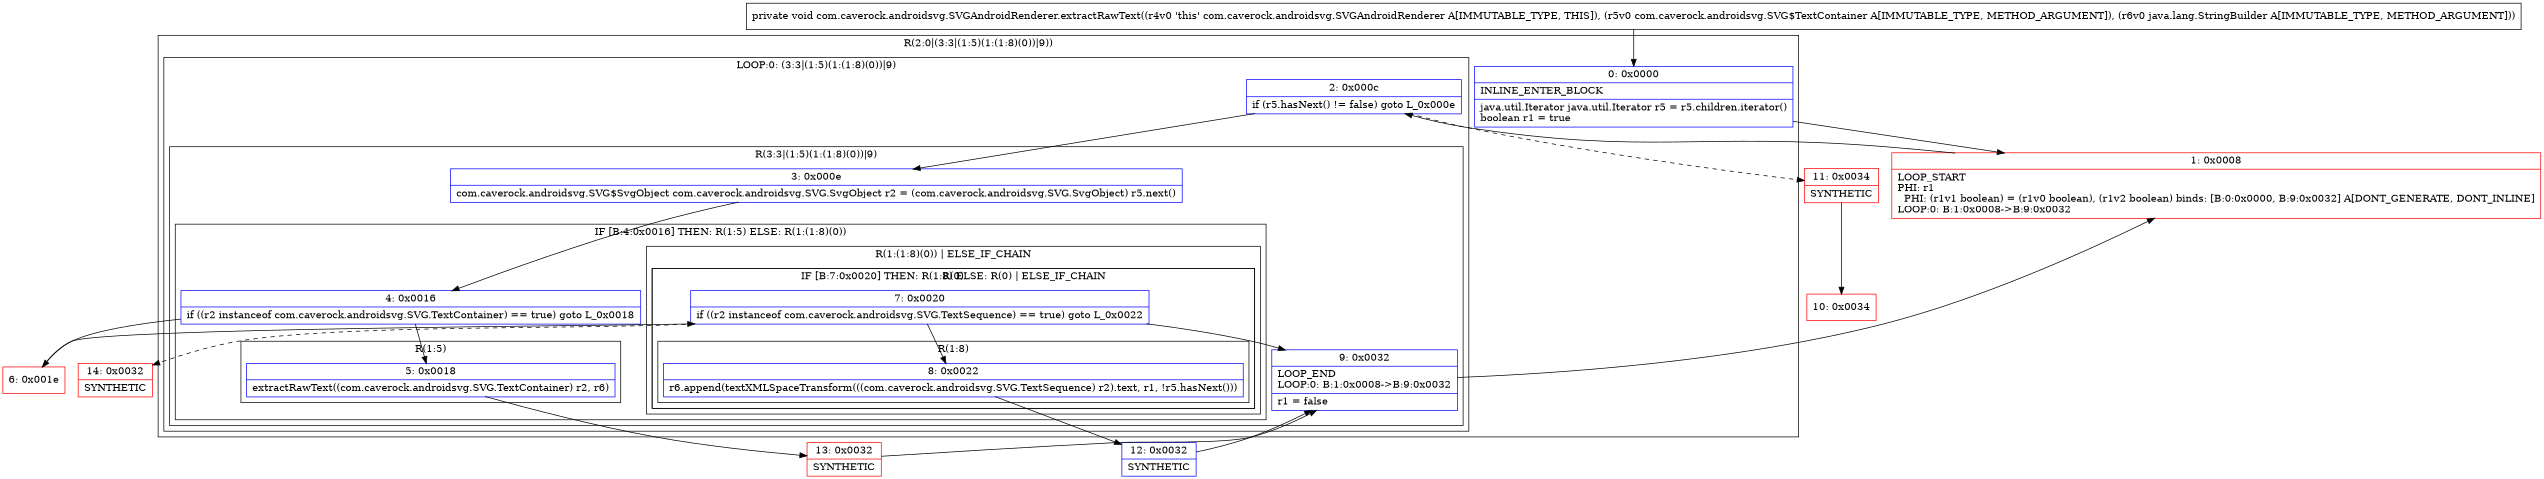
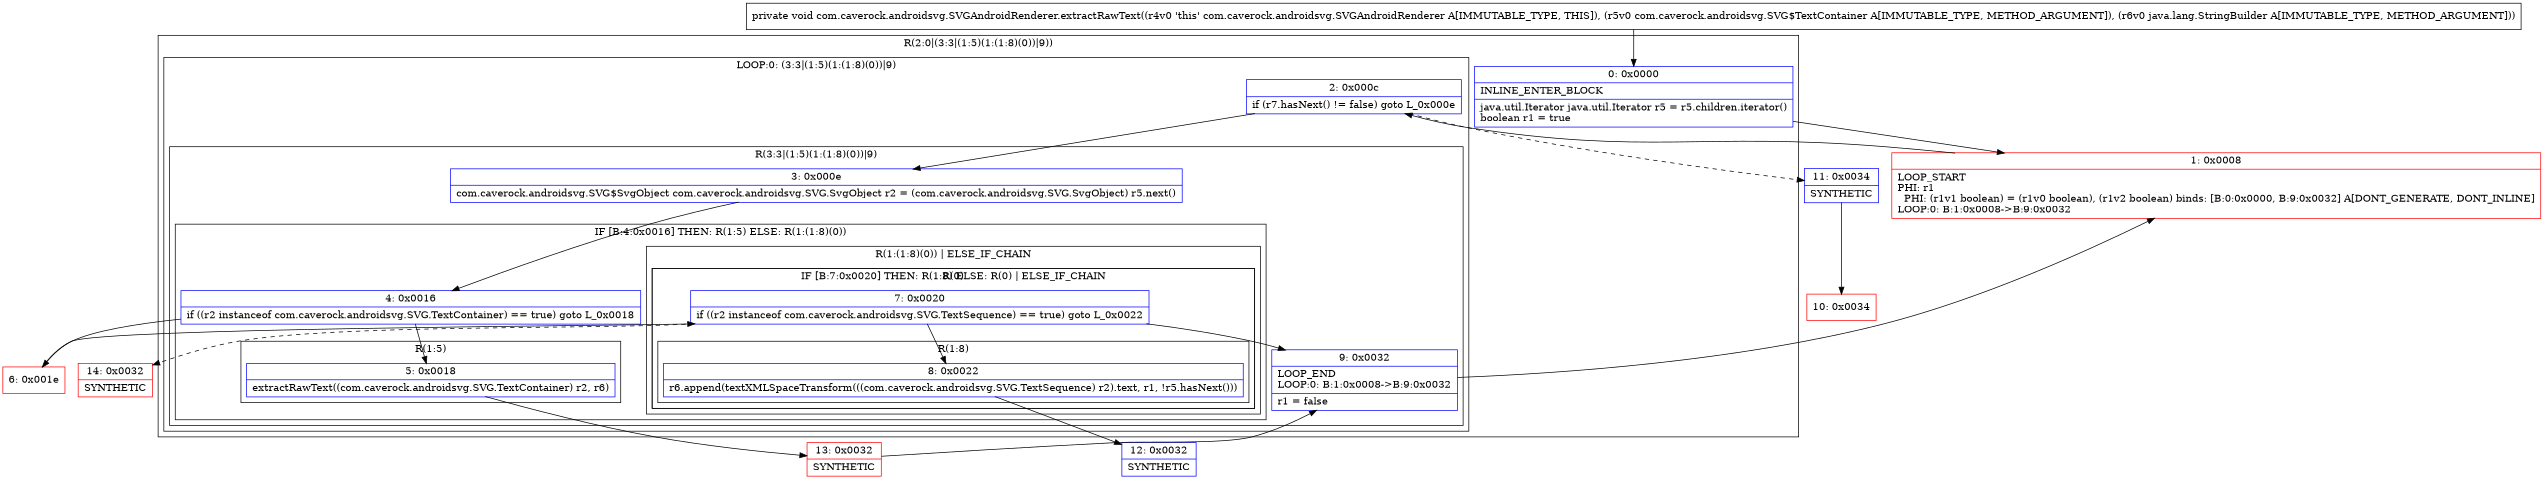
(1354, 105) -> (1354, 105)
(1841, 186) -> (1841, 186)
(1224, 445) -> none
